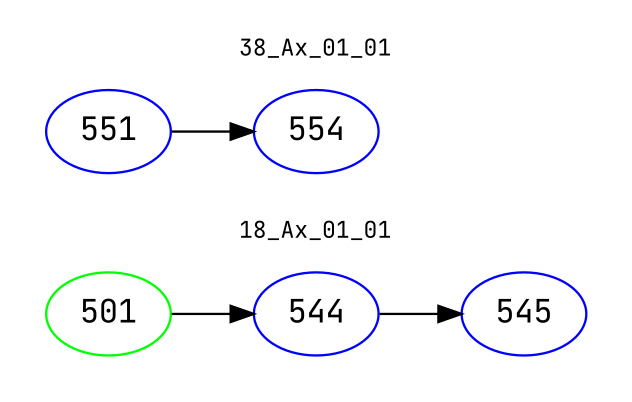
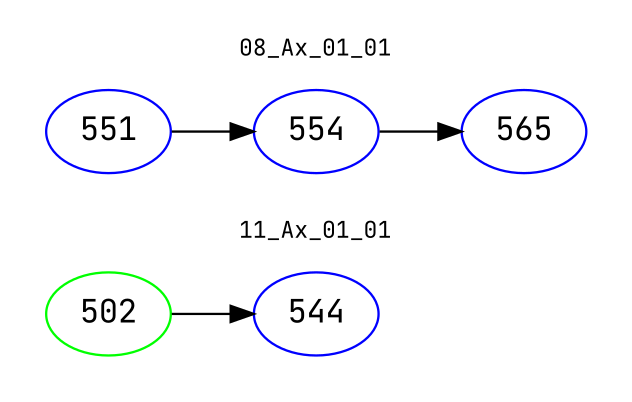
(316, 50) -> (316, 50)
none -> (524, 132)
(316, 232) -> (316, 232)
(108, 314) -> (108, 314)
(524, 314) -> none
